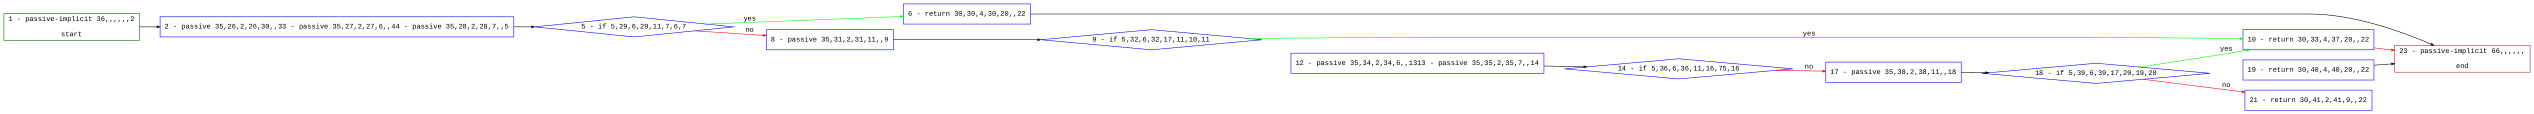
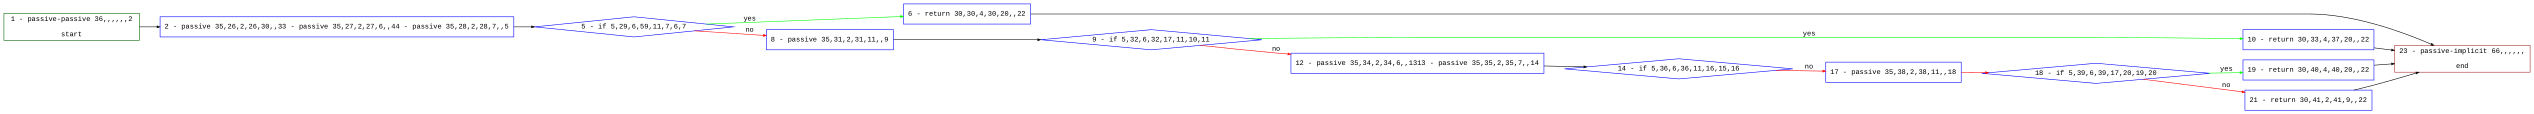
(72, 27) -> (72, 27)
(634, 27) -> (634, 27)
(2383, 49) -> (2383, 49)
none -> (1244, 50)
(2193, 59) -> (2224, 73)
(1679, 69) -> (1679, 69)
(1973, 73) -> (1973, 73)
none -> (2385, 82)
